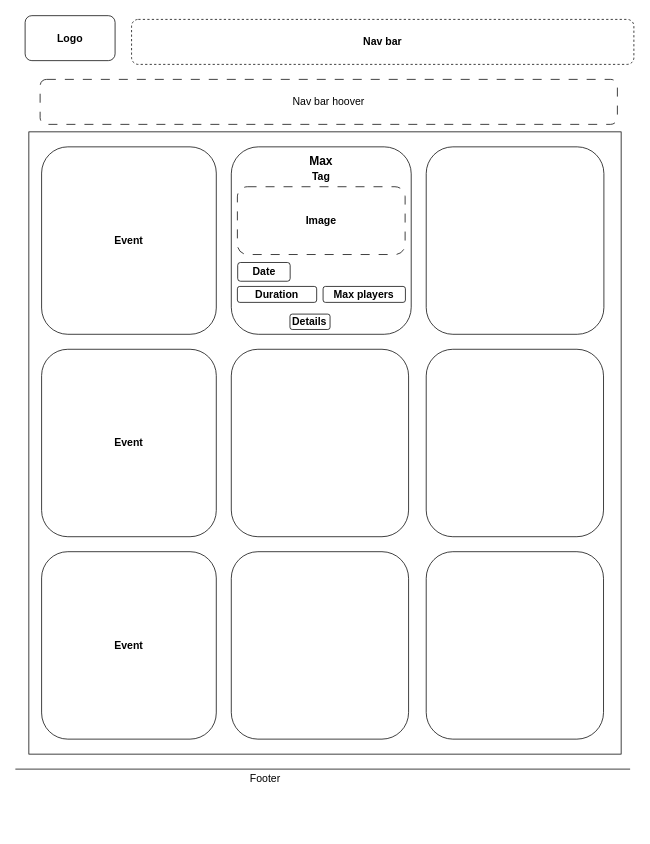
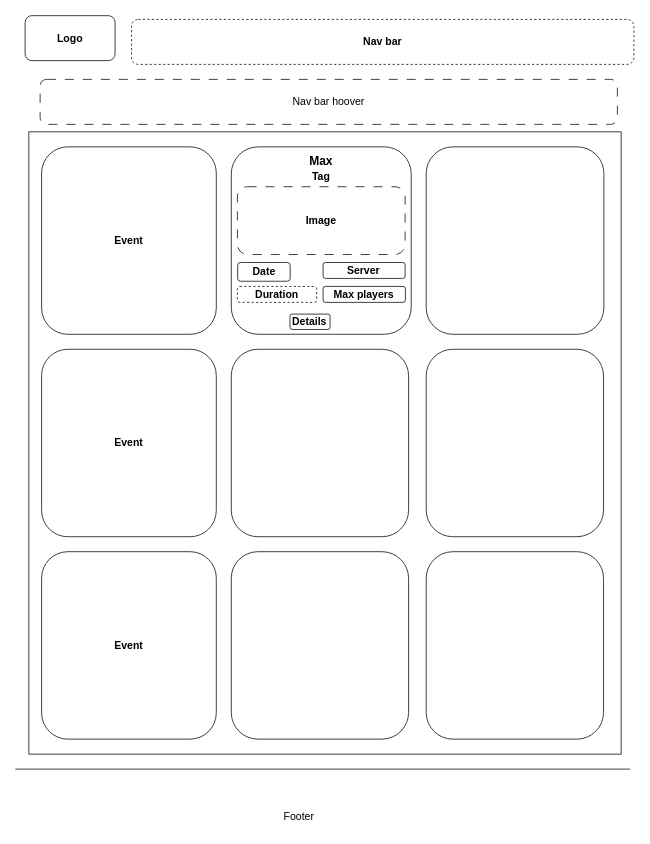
none -> (364, 270)
(277, 294) -> (277, 294)
(265, 779) -> (299, 816)
